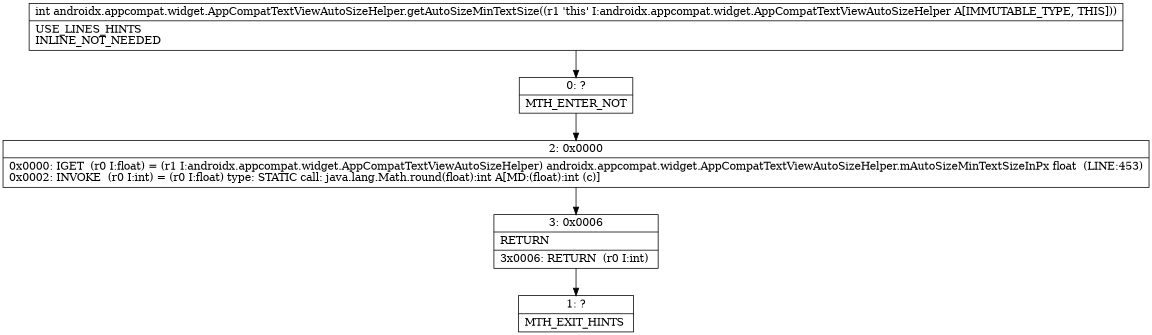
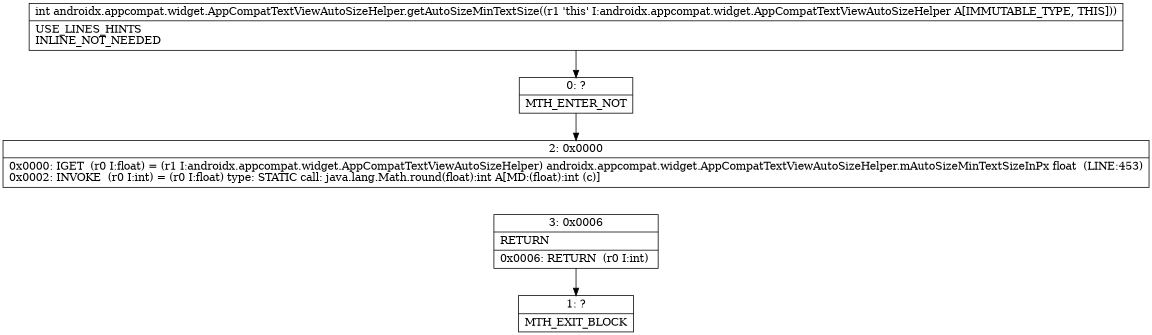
(576, 197) -> none
(576, 259) -> (576, 259)
(575, 322) -> (576, 322)
